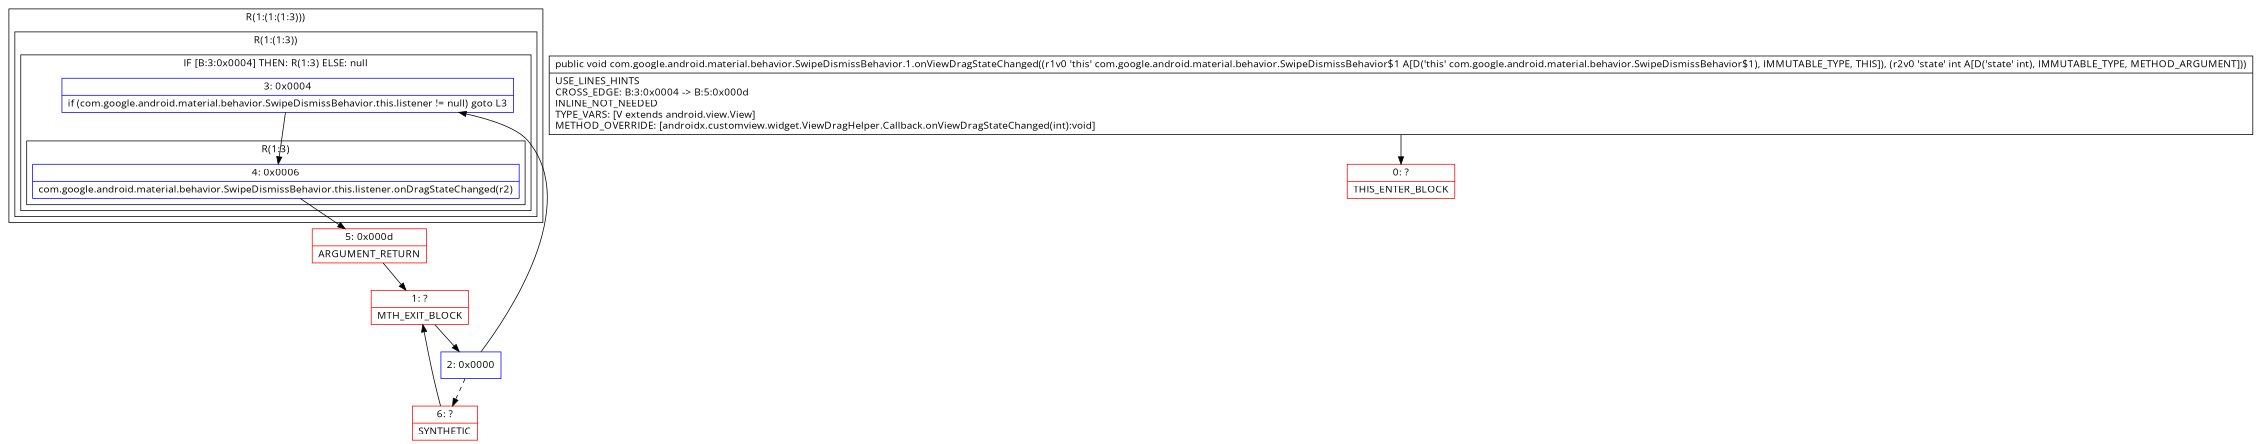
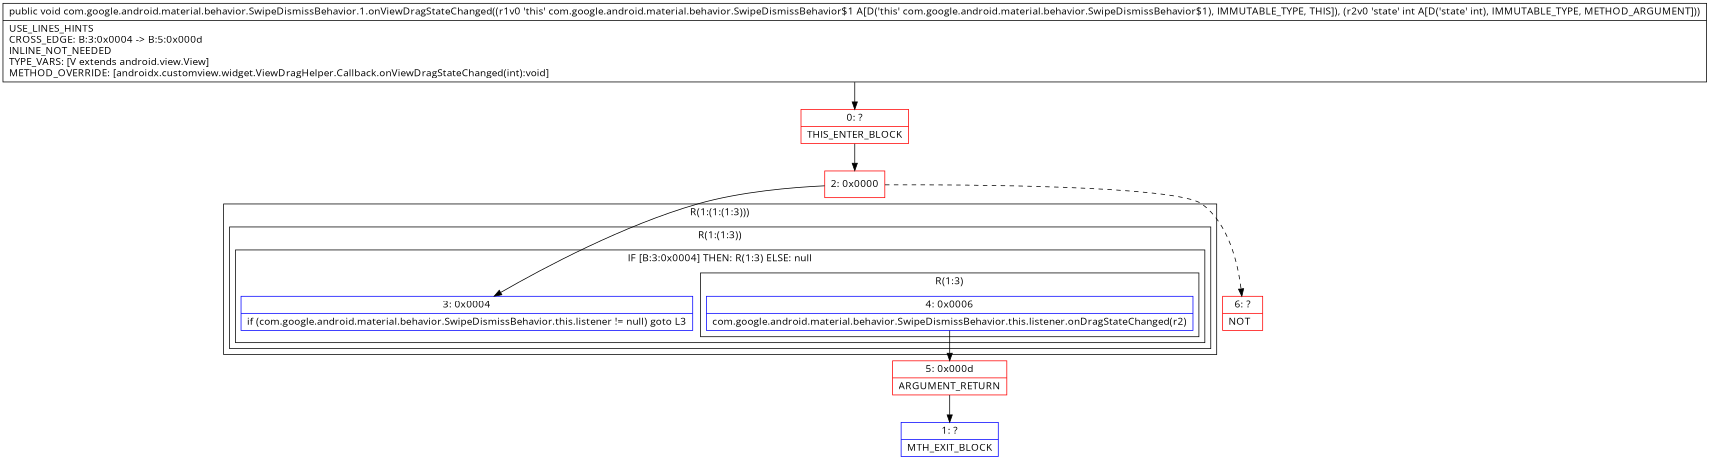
(282, 135) -> none
(420, 307) -> (950, 439)
(445, 335) -> (855, 153)
(471, 365) -> (855, 184)
(432, 369) -> none
(445, 431) -> (1240, 322)
